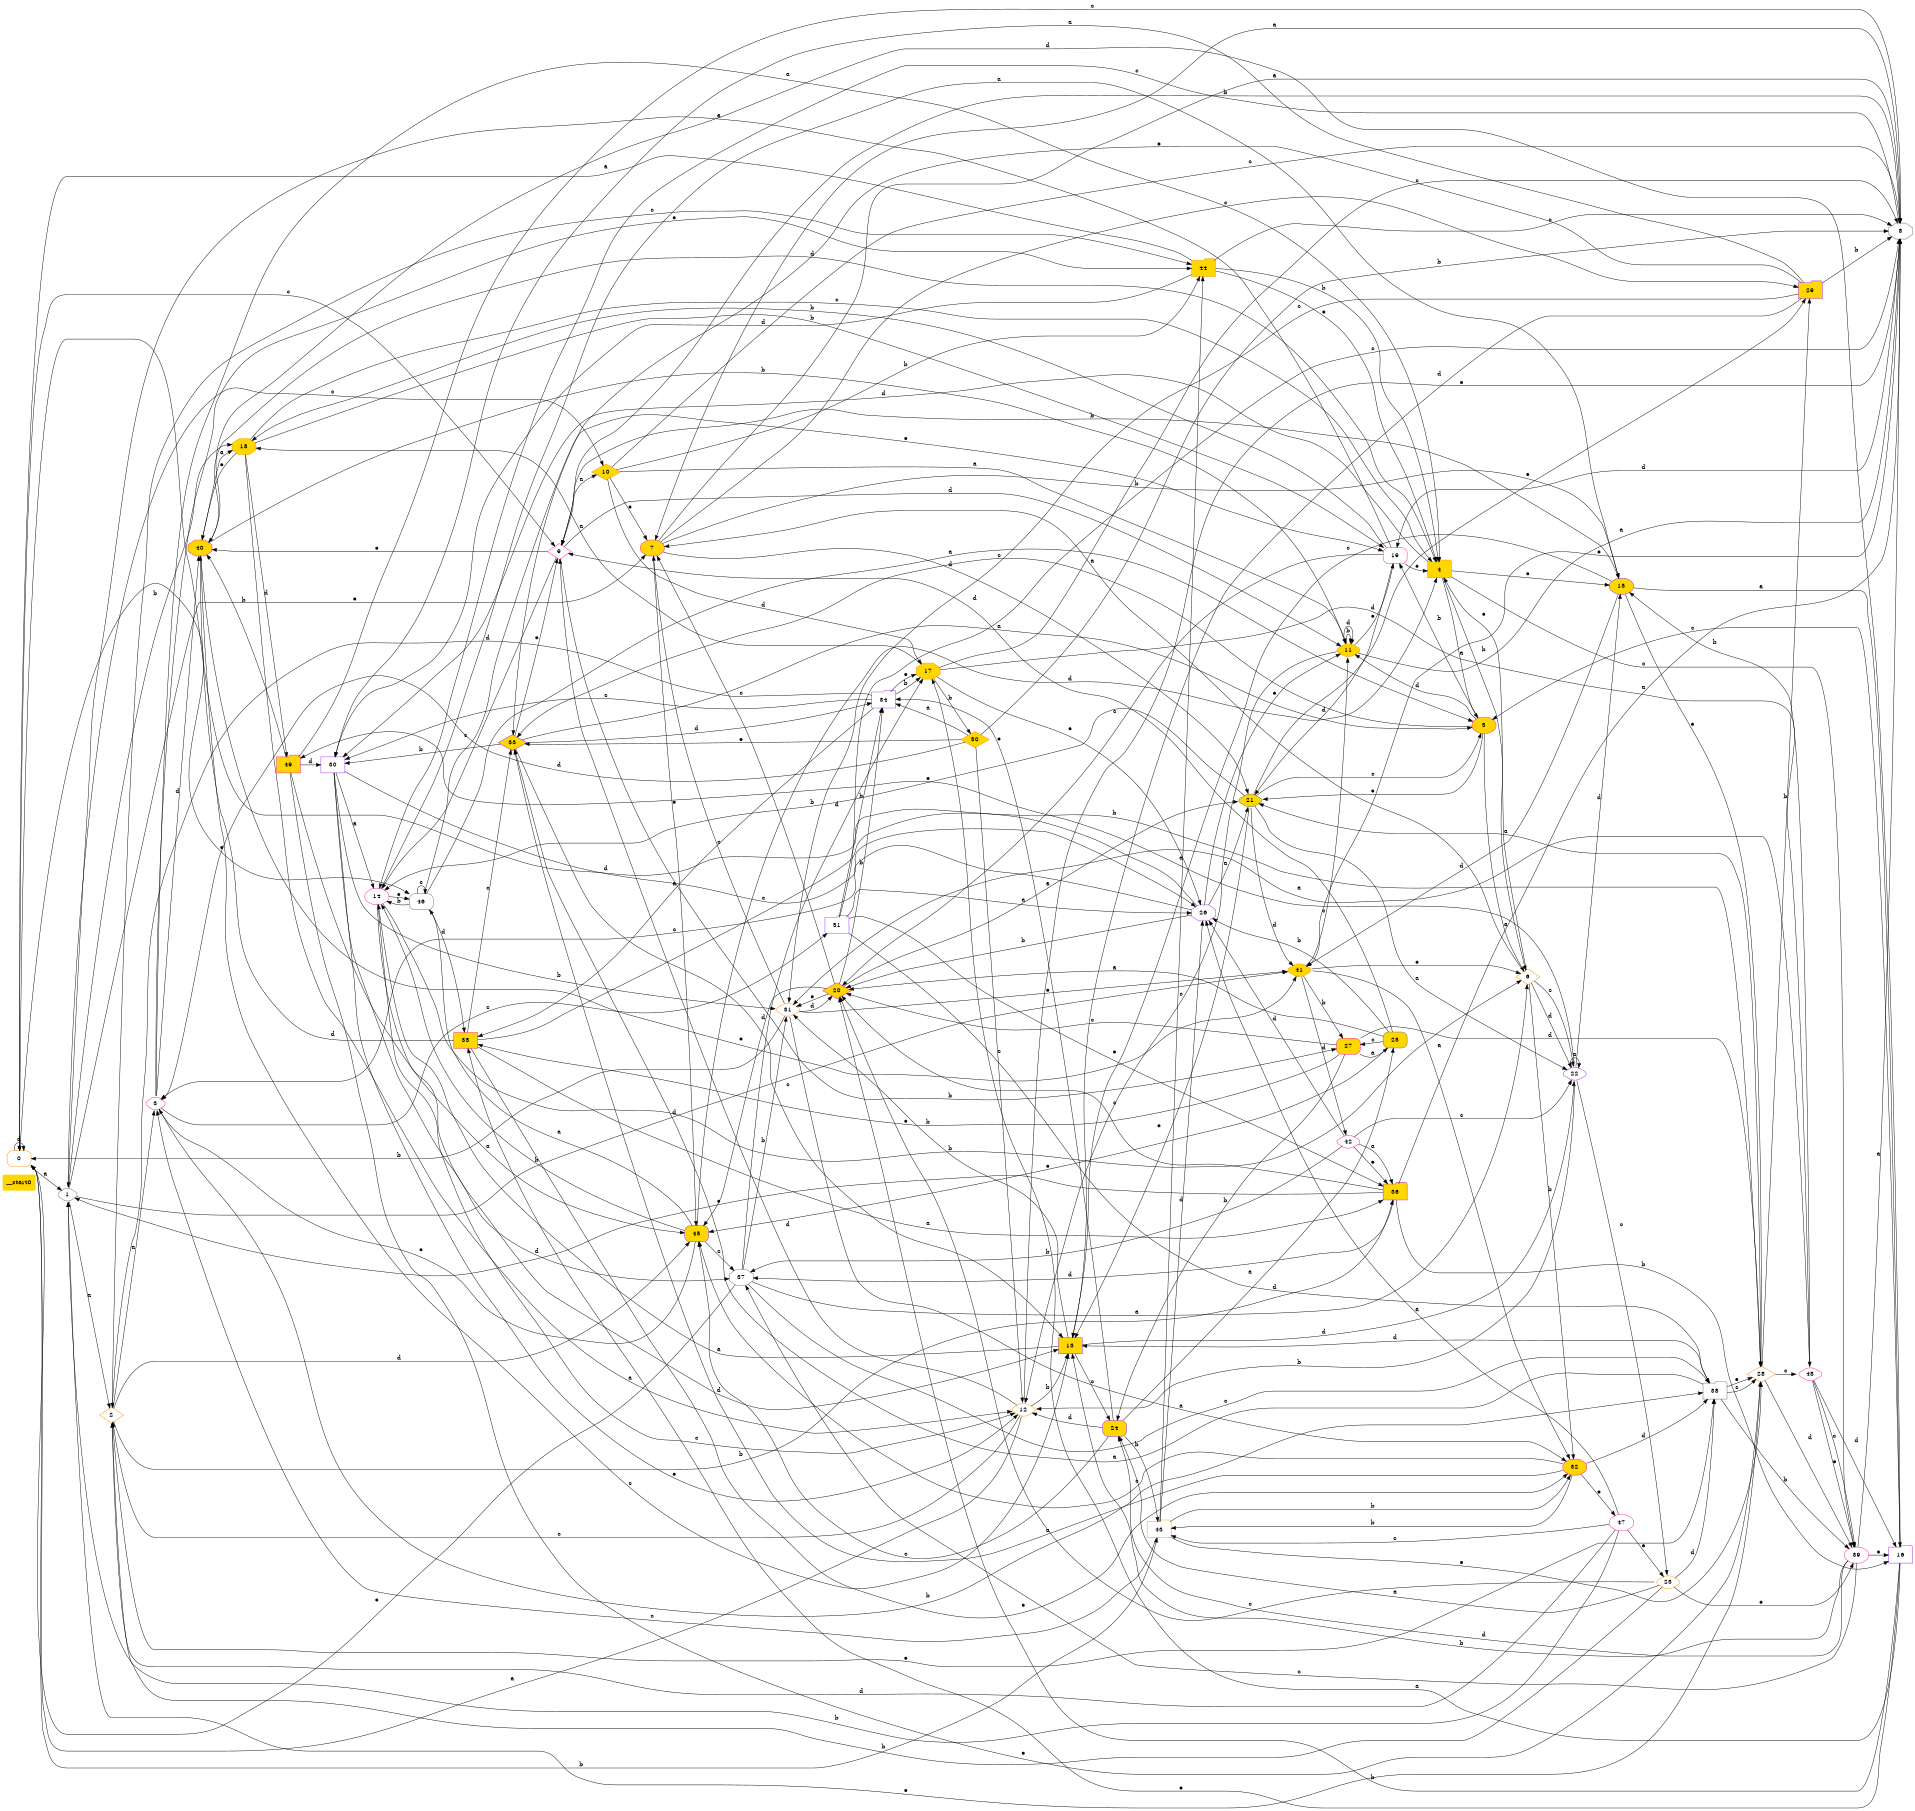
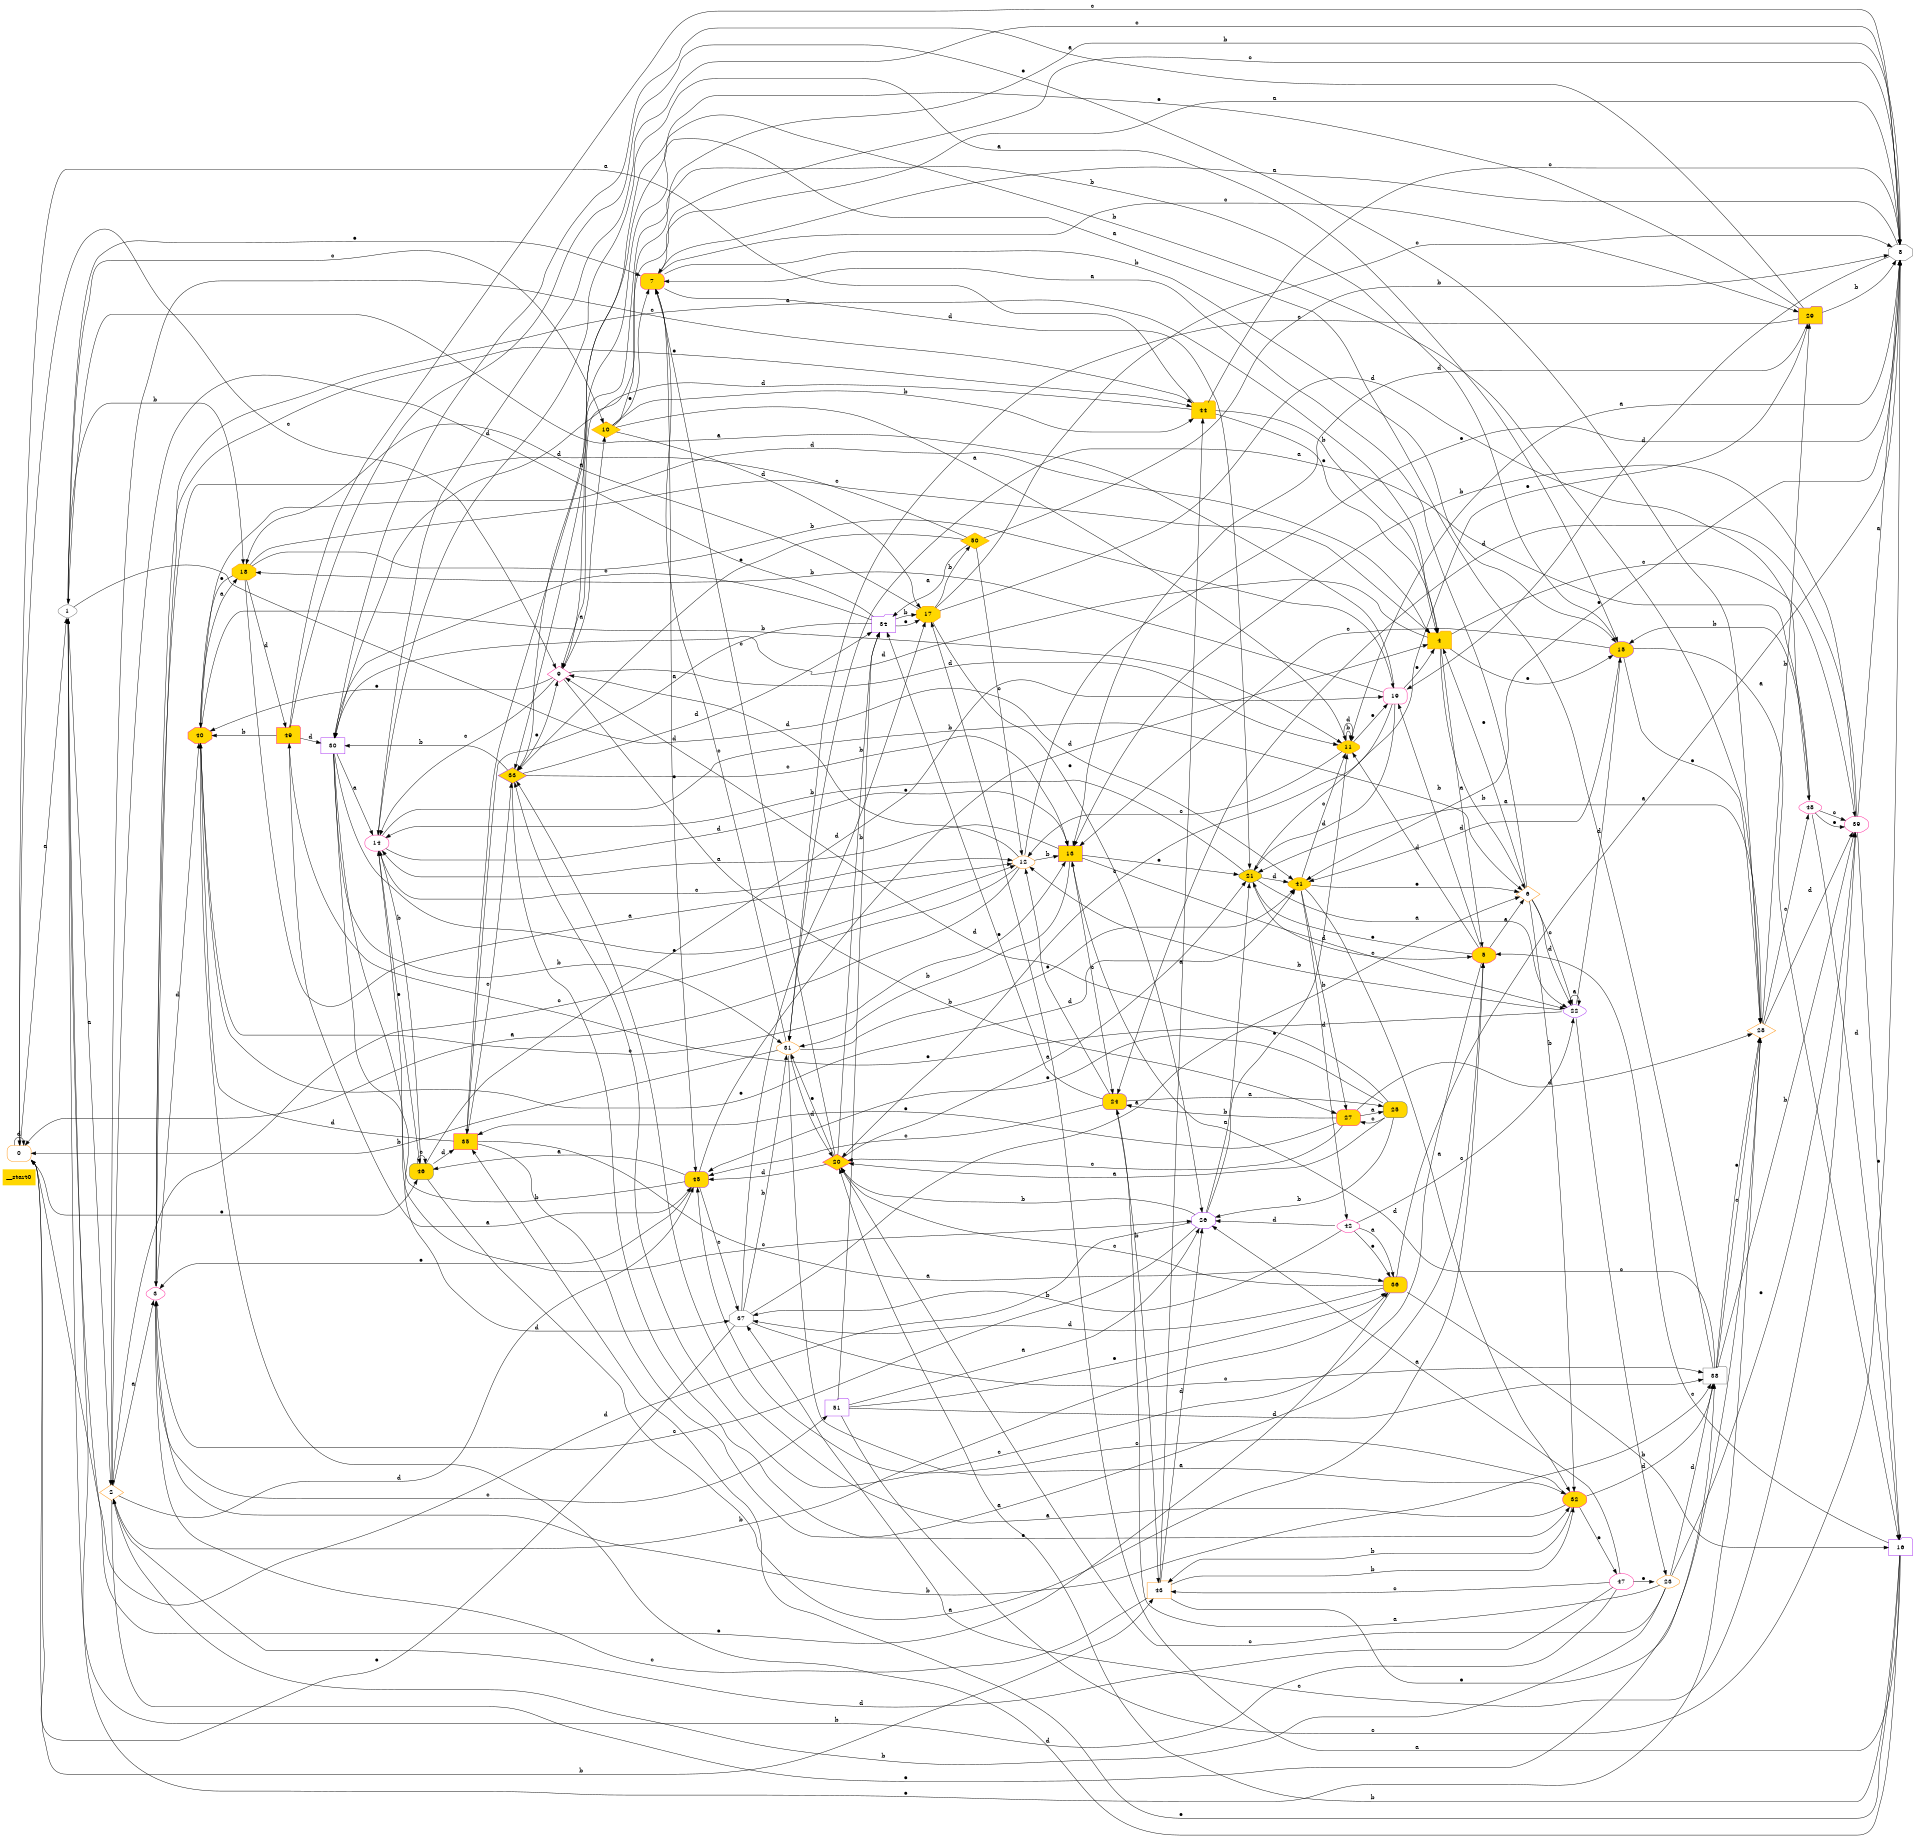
(652, 548) -> (652, 281)
(421, 902) -> (421, 1172)
(1198, 1053) -> (1158, 865)
(1395, 1192) -> (1395, 1285)
